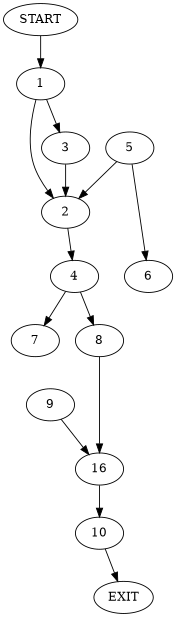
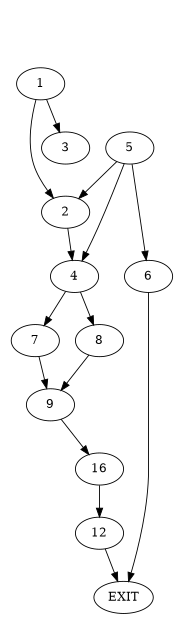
(41, 20) -> none
(66, 176) -> none
none -> (106, 209)
none -> (42, 368)
(100, 400) -> (78, 369)
none -> (149, 433)
(100, 533) -> (100, 533)
